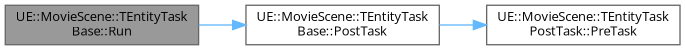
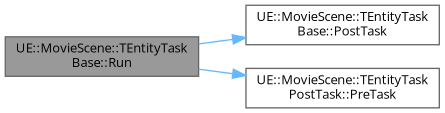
(456, 25) -> (216, 71)
